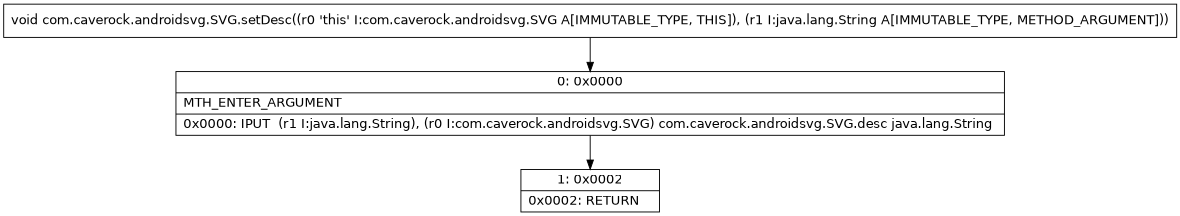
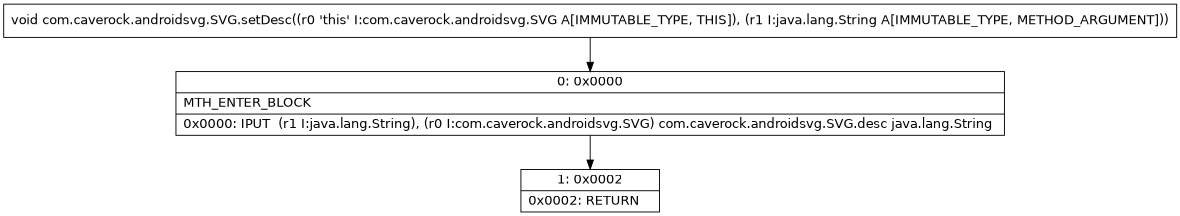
(263, 103) -> (248, 103)
